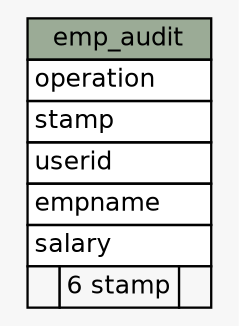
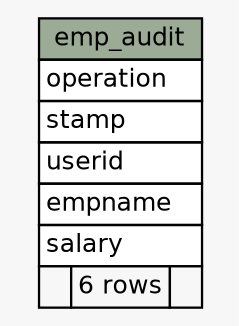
(119, 286) -> (121, 286)
